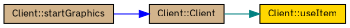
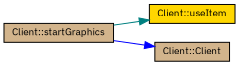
(237, 14) -> (127, 23)
